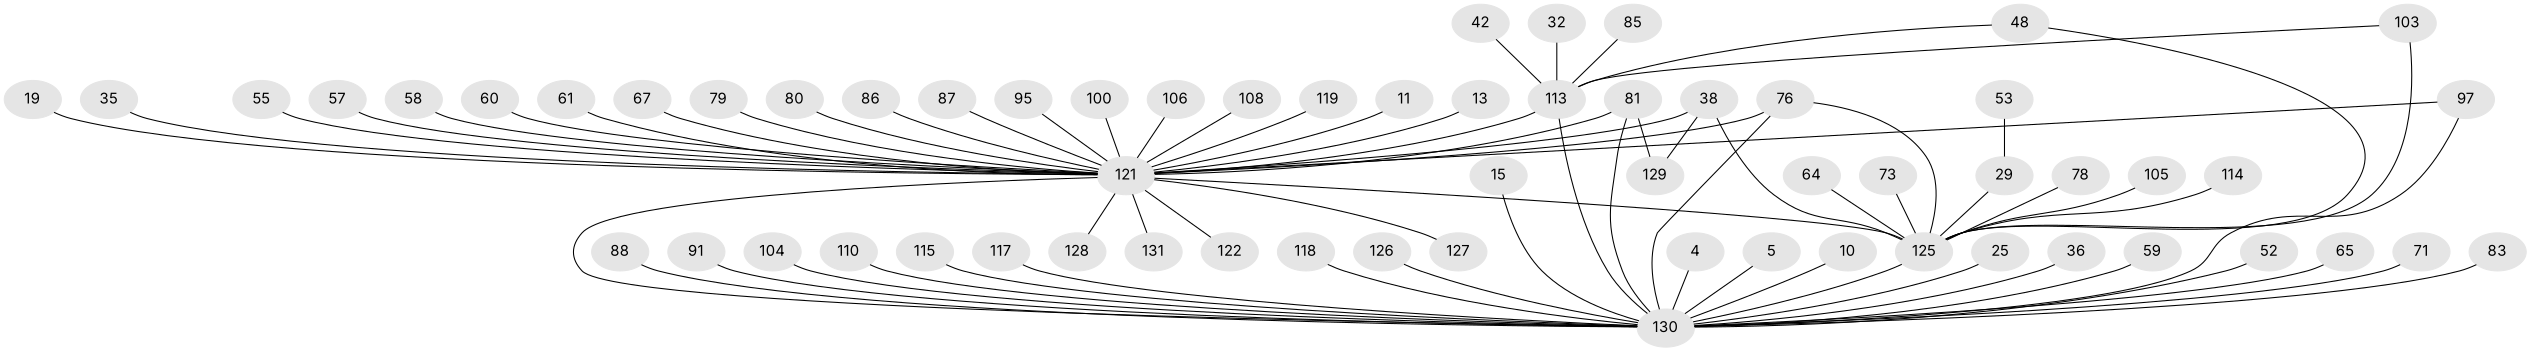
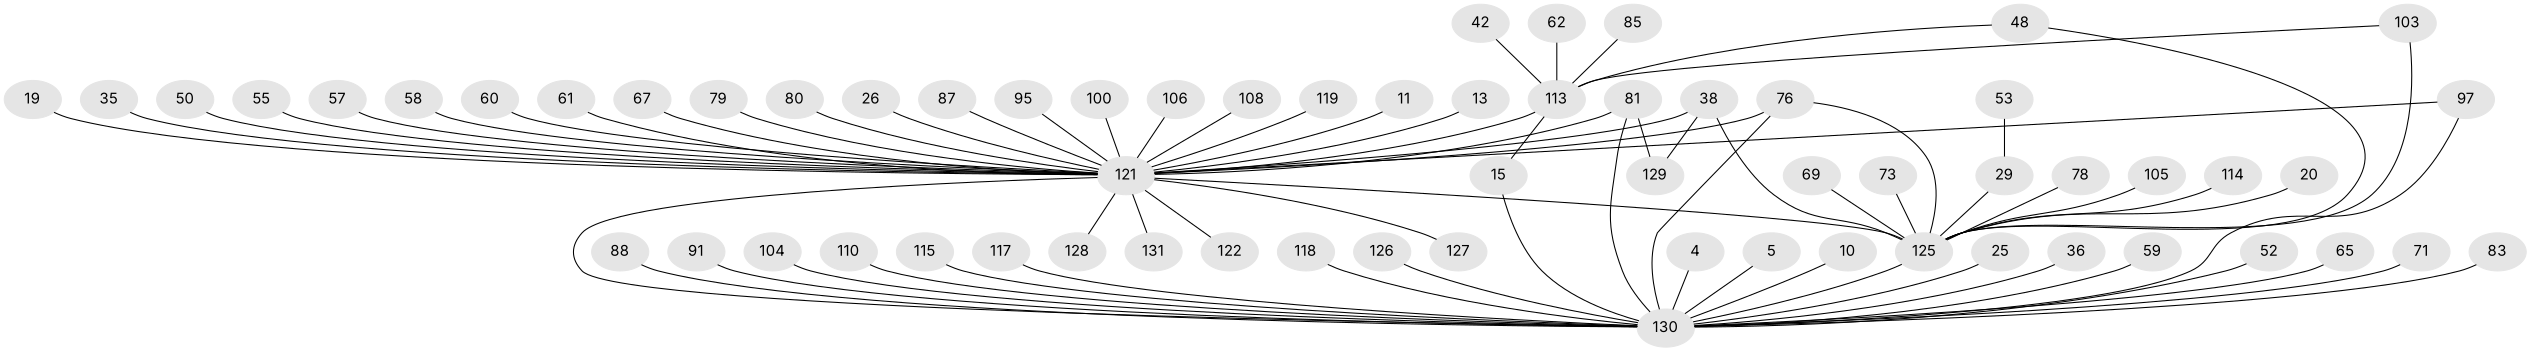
(1557, 23) -> (1557, 23)
none -> (185, 99)
(871, 99) -> (871, 99)
(1812, 176) -> (1812, 176)
none -> (2309, 176)
(1586, 225) -> (1528, 138)
